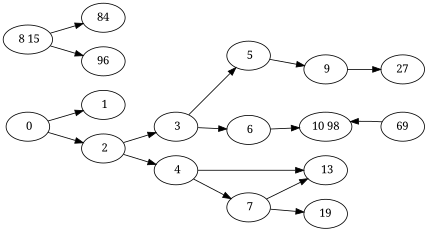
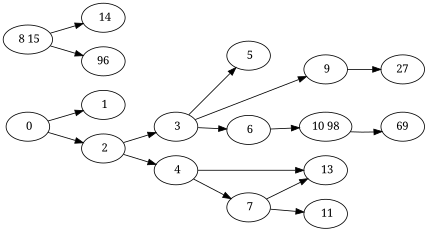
(103, 18) -> (103, 18)
(283, 62) -> (247, 100)
(370, 121) -> (362, 132)
(326, 214) -> (326, 214)
